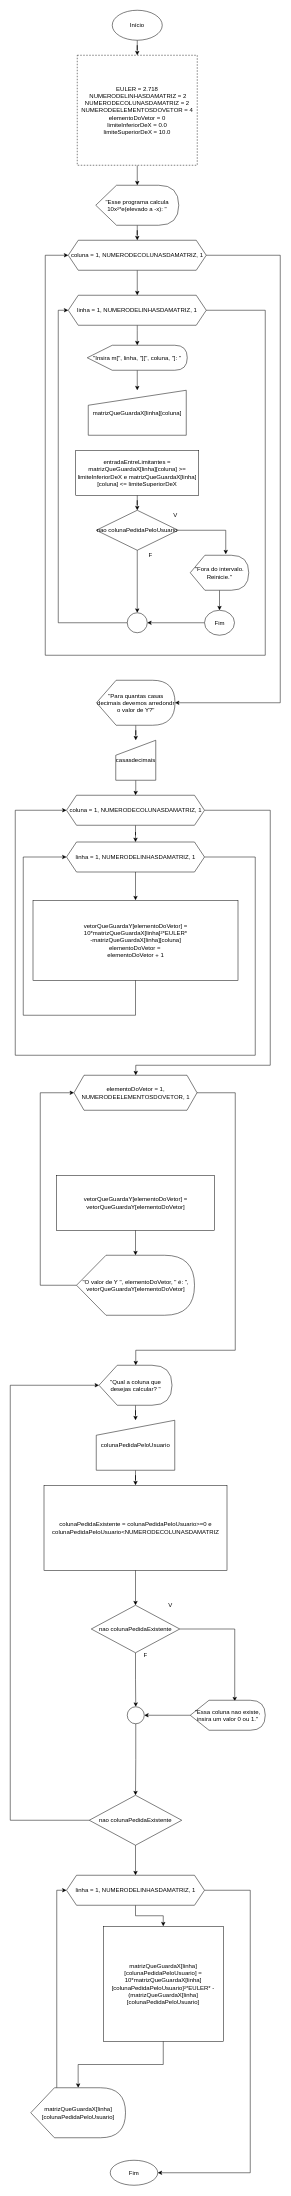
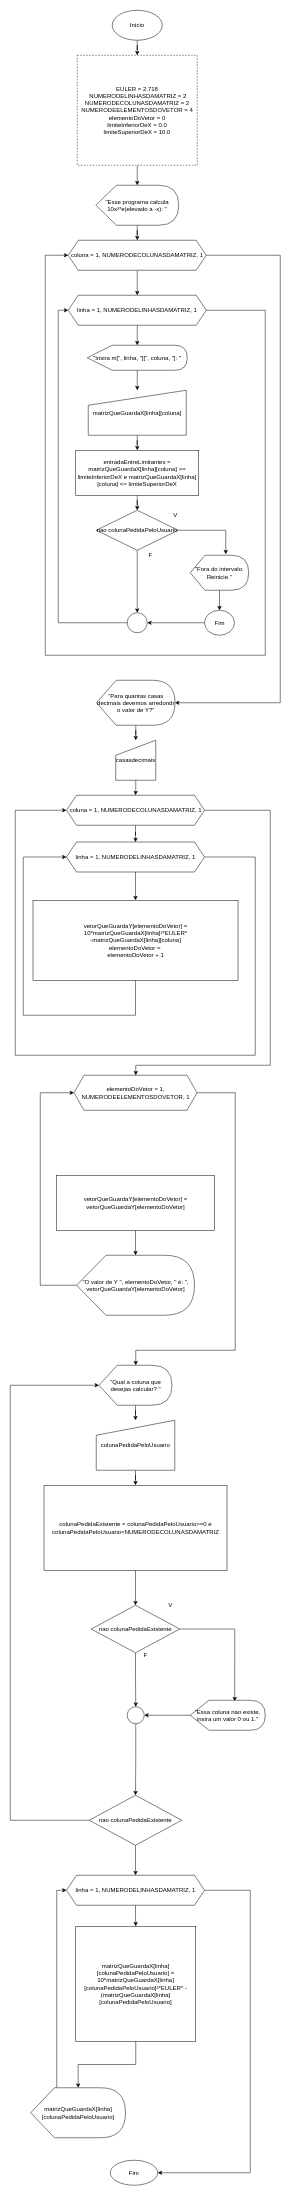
none -> (137, 443)
(163, 1984) -> (136, 1984)
